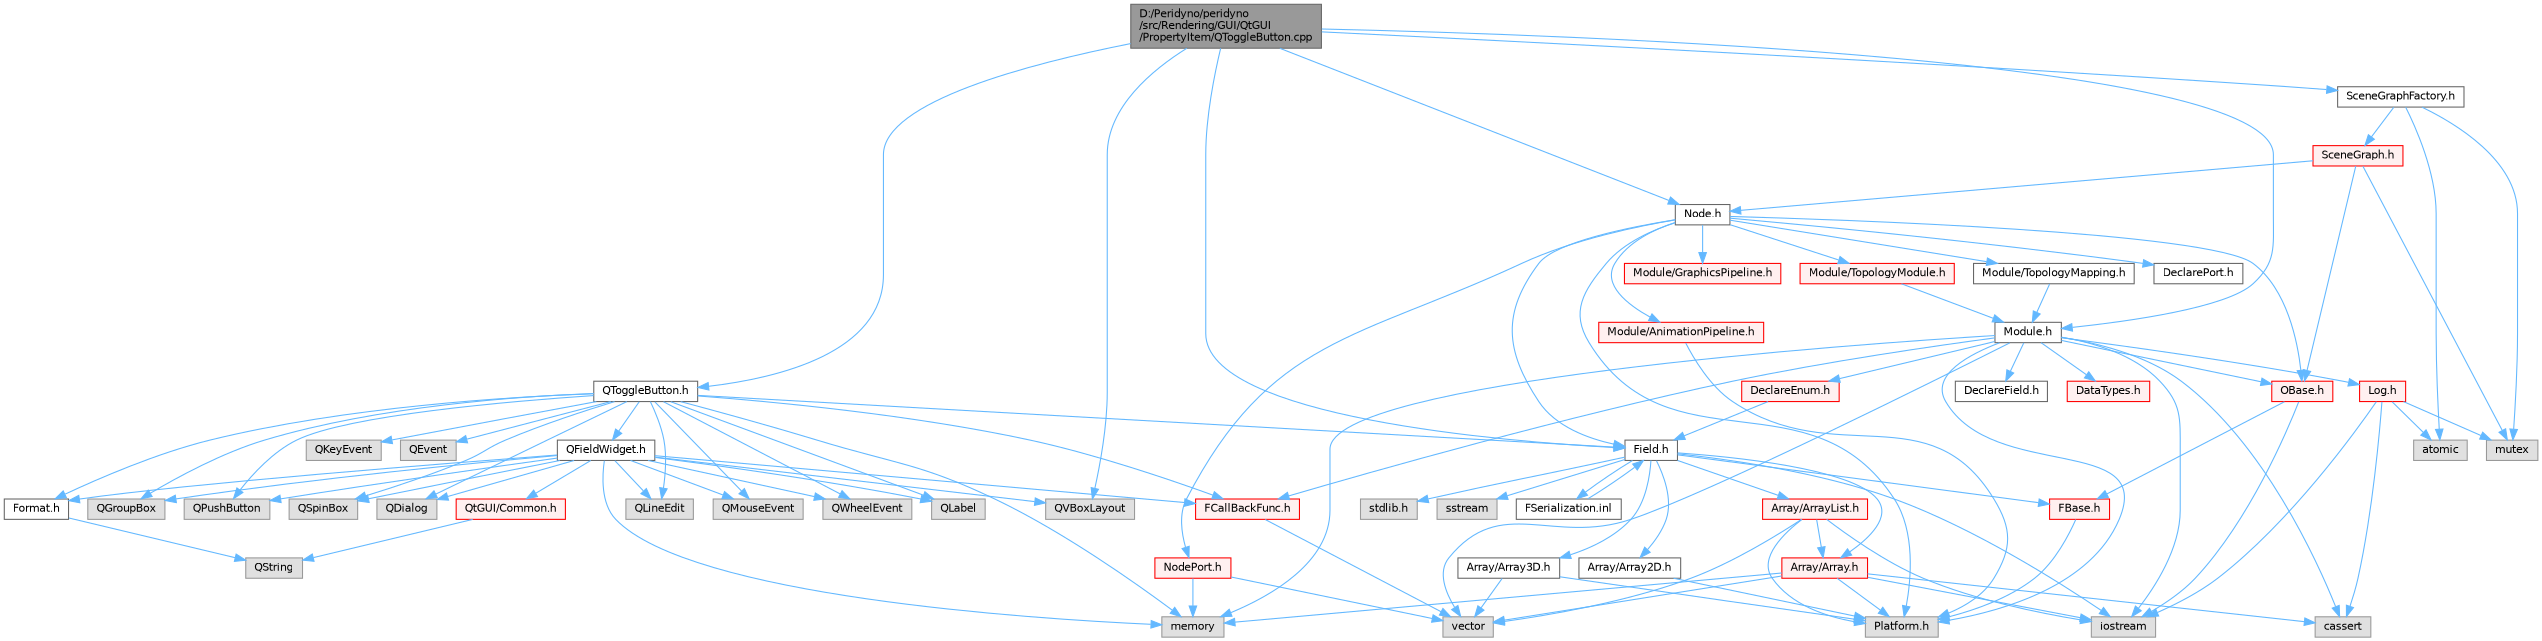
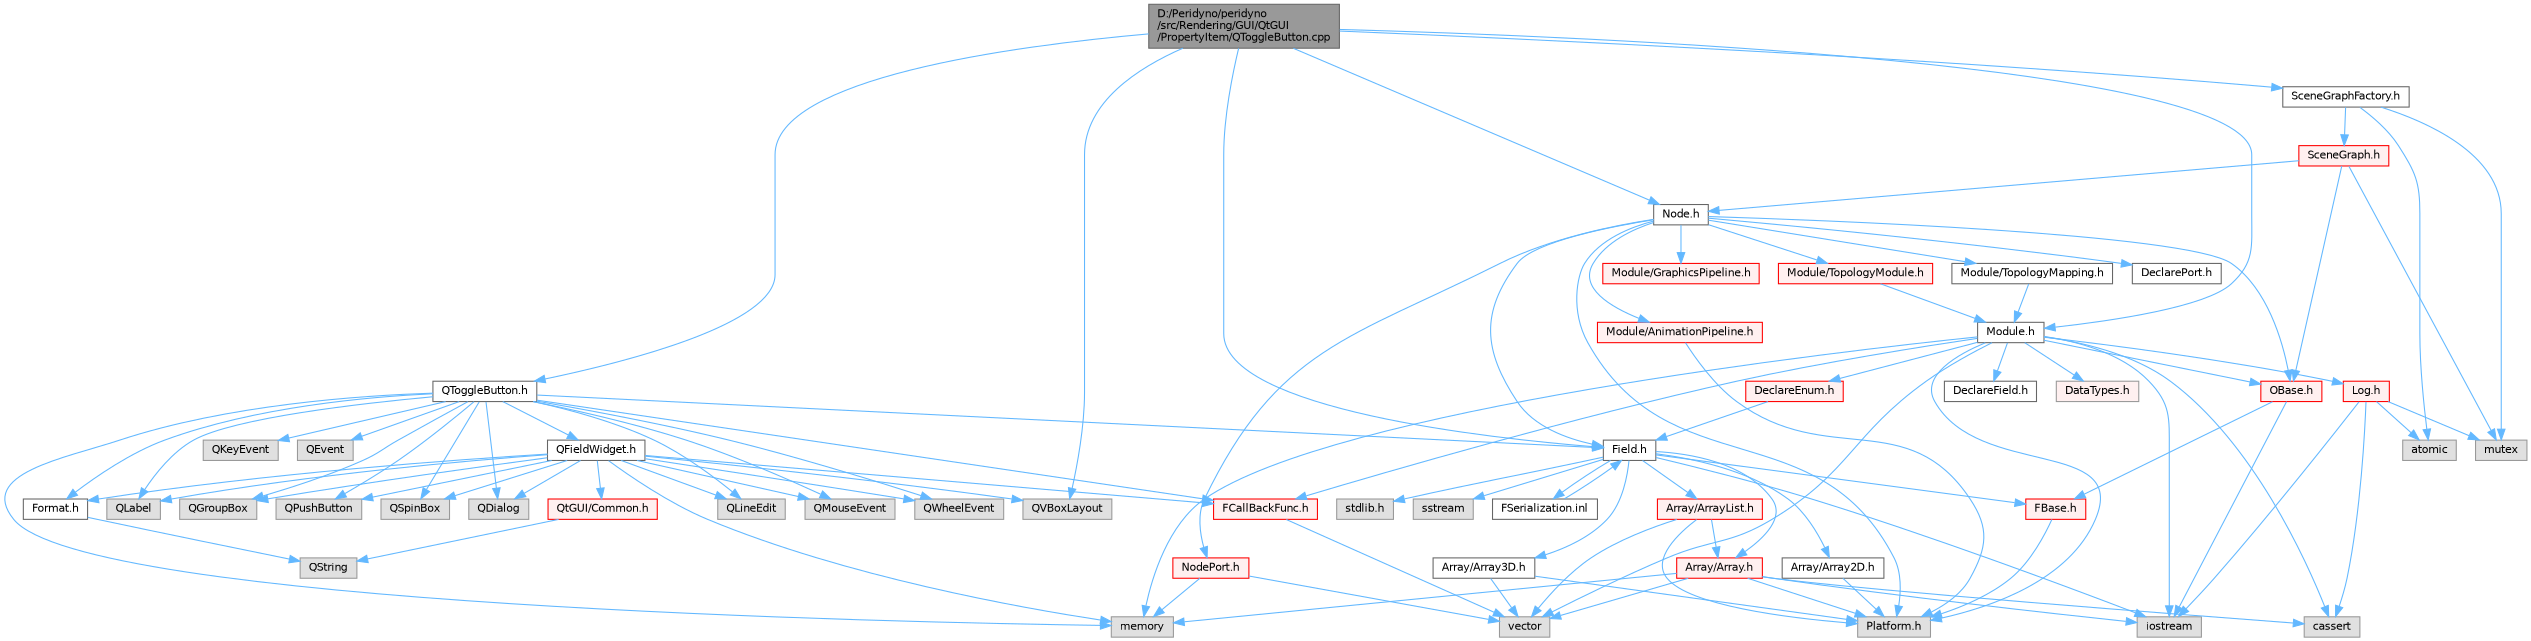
(2108, 391) -> (2098, 391)
(1902, 568) -> none
